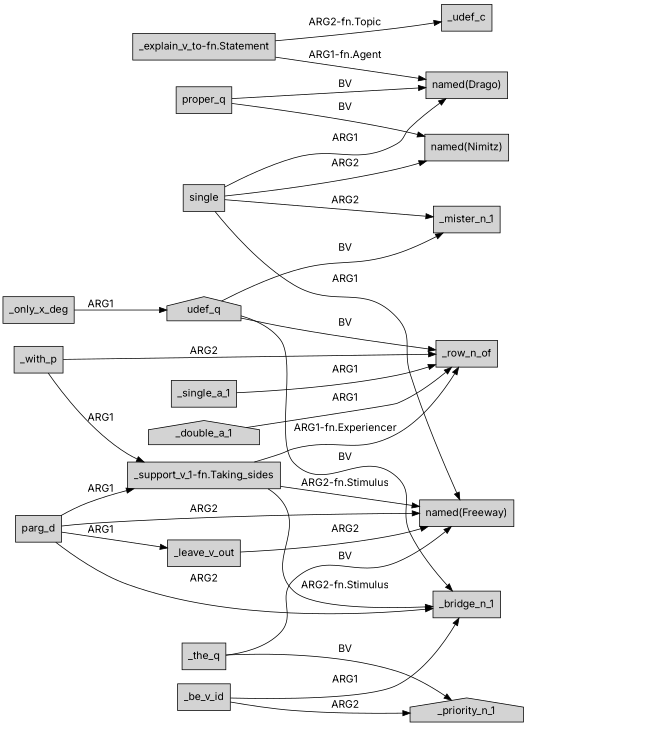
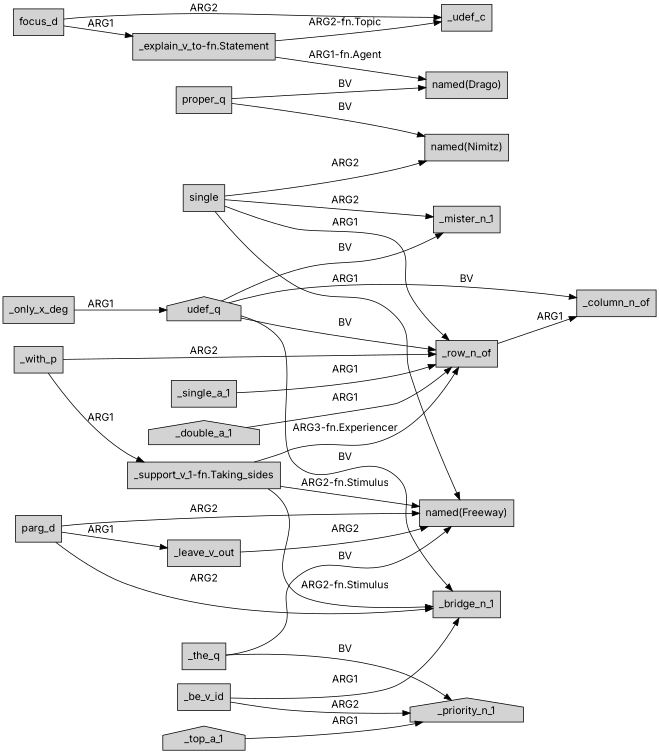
none -> (39, 22)
(339, 154) -> (364, 233)
none -> (616, 303)
(345, 428) -> (345, 428)
(93, 501) -> none
none -> (204, 739)
